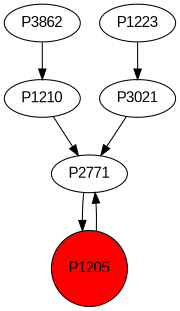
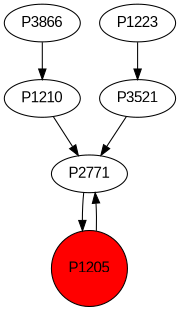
(42, 23) -> (42, 23)
(138, 98) -> (138, 98)
